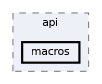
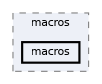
(51, 23) -> (51, 23)
